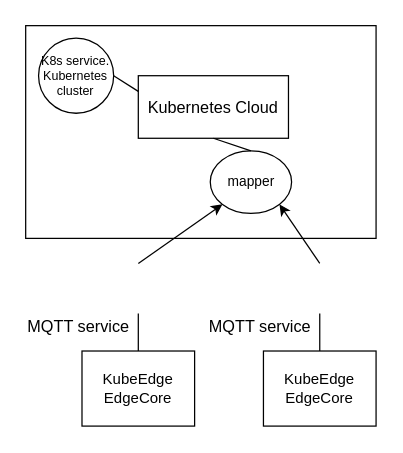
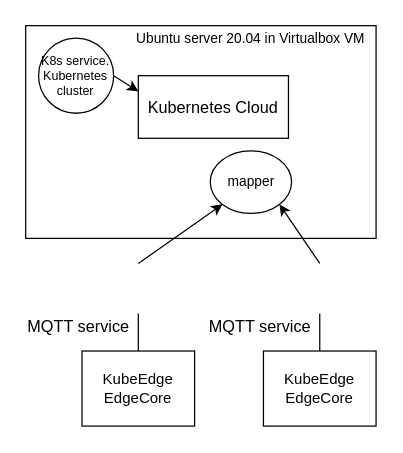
none -> (251, 38)
(132, 87) -> (130, 86)
(231, 144) -> none
